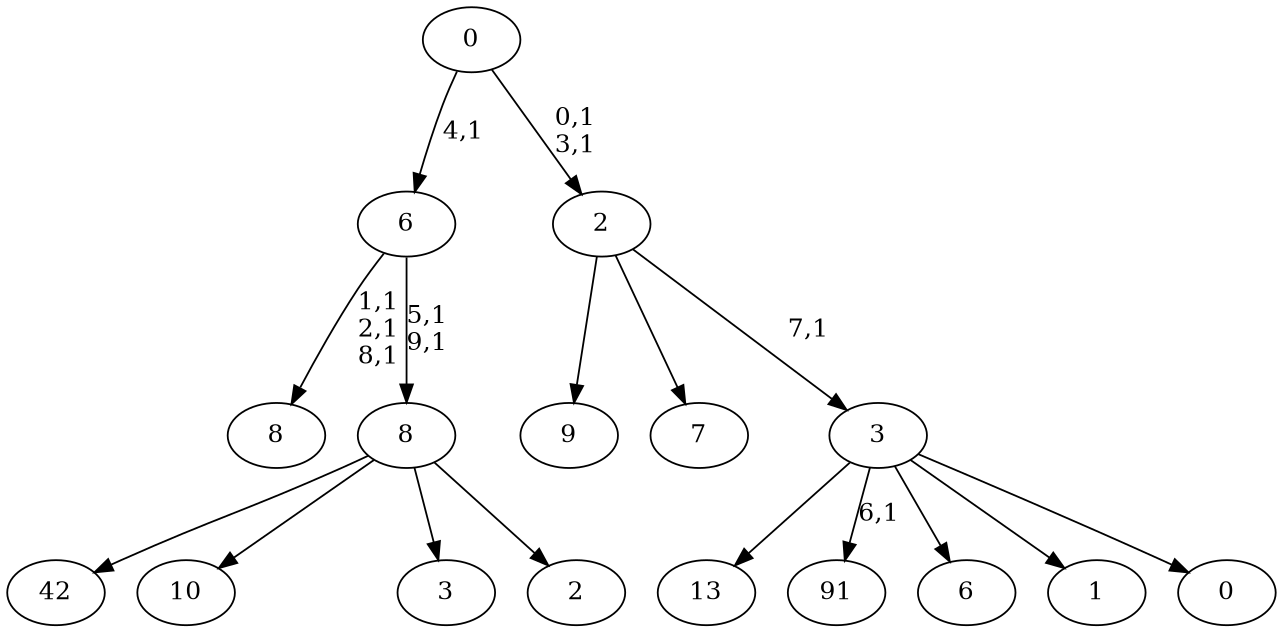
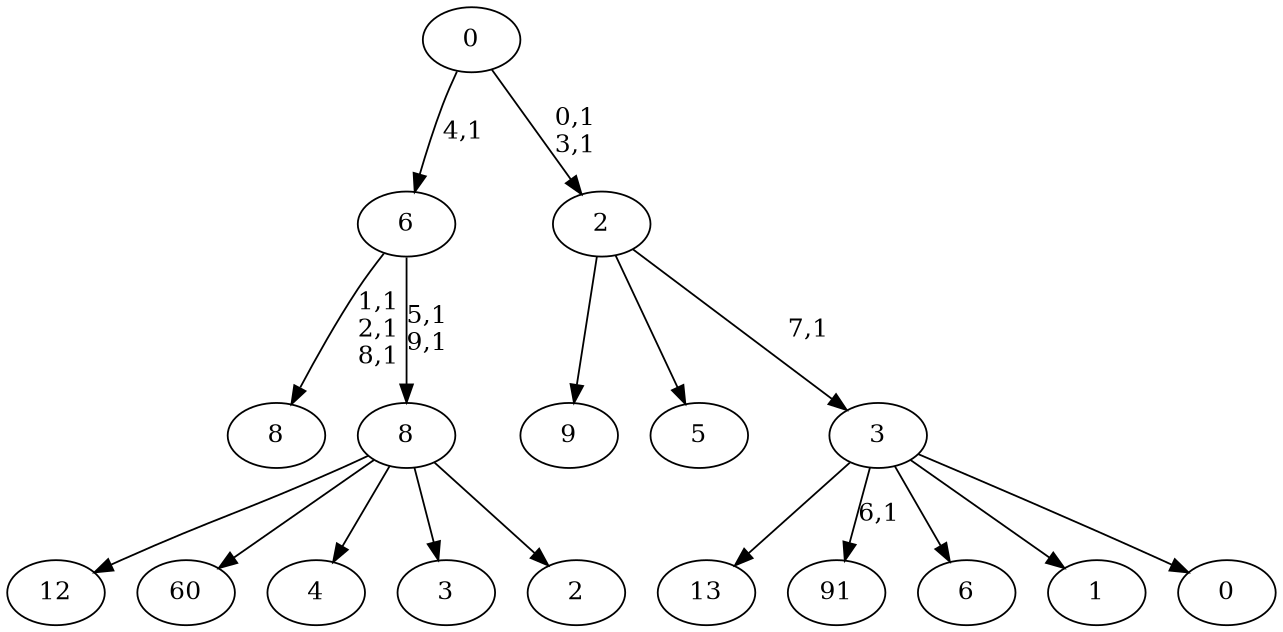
(699, 435) -> (699, 435)
(56, 593) -> (56, 593)
(186, 593) -> (186, 593)
none -> (316, 593)
